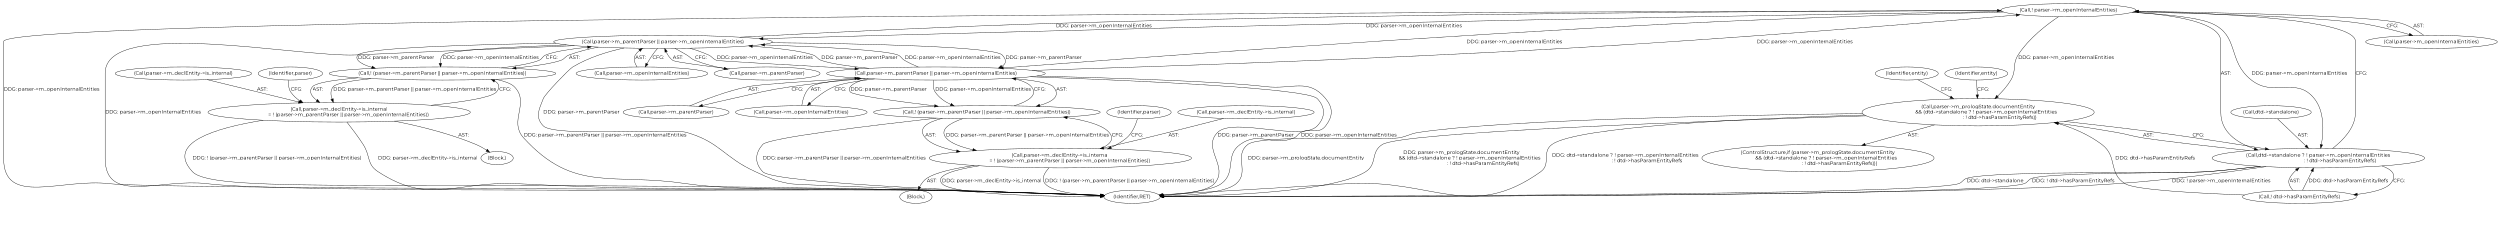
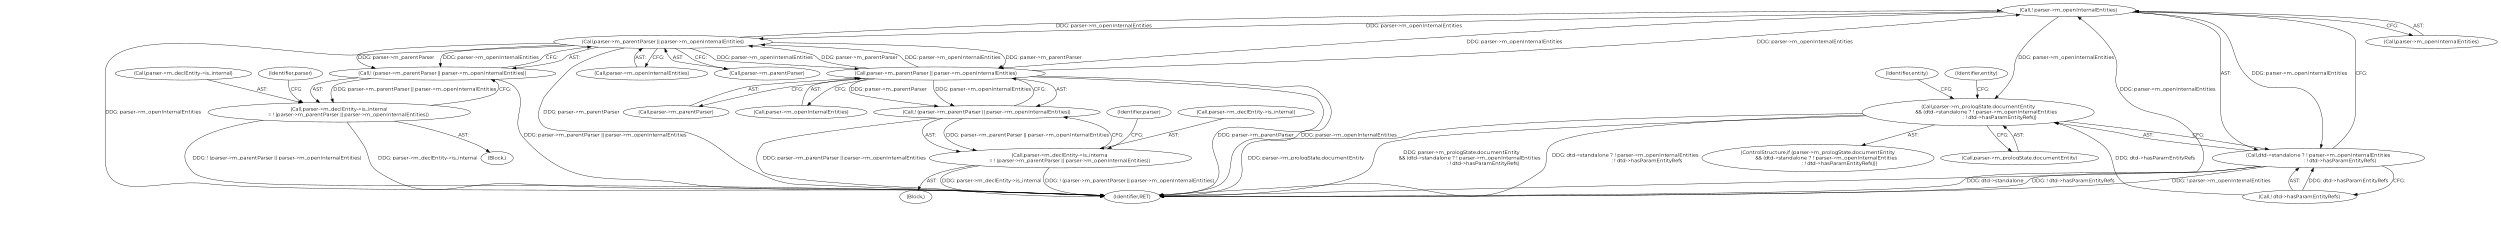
(386, 24) -> (1787, 182)
(2271, 112) -> none
none -> (2020, 158)
